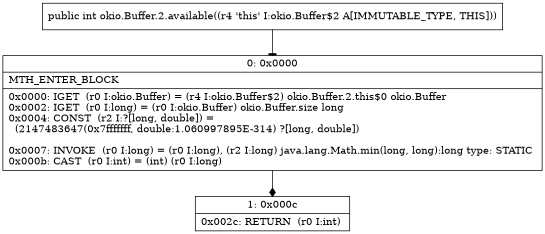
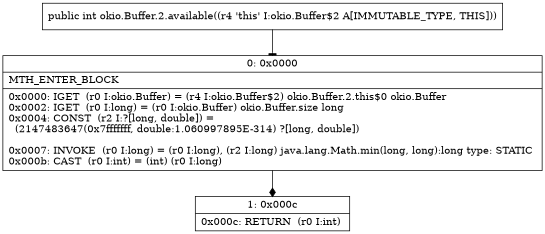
(273, 222) -> (273, 222)
